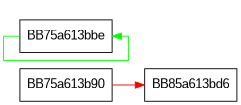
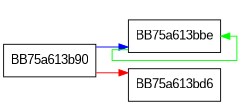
none -> (107, 47)
(191, 85) -> (175, 85)
